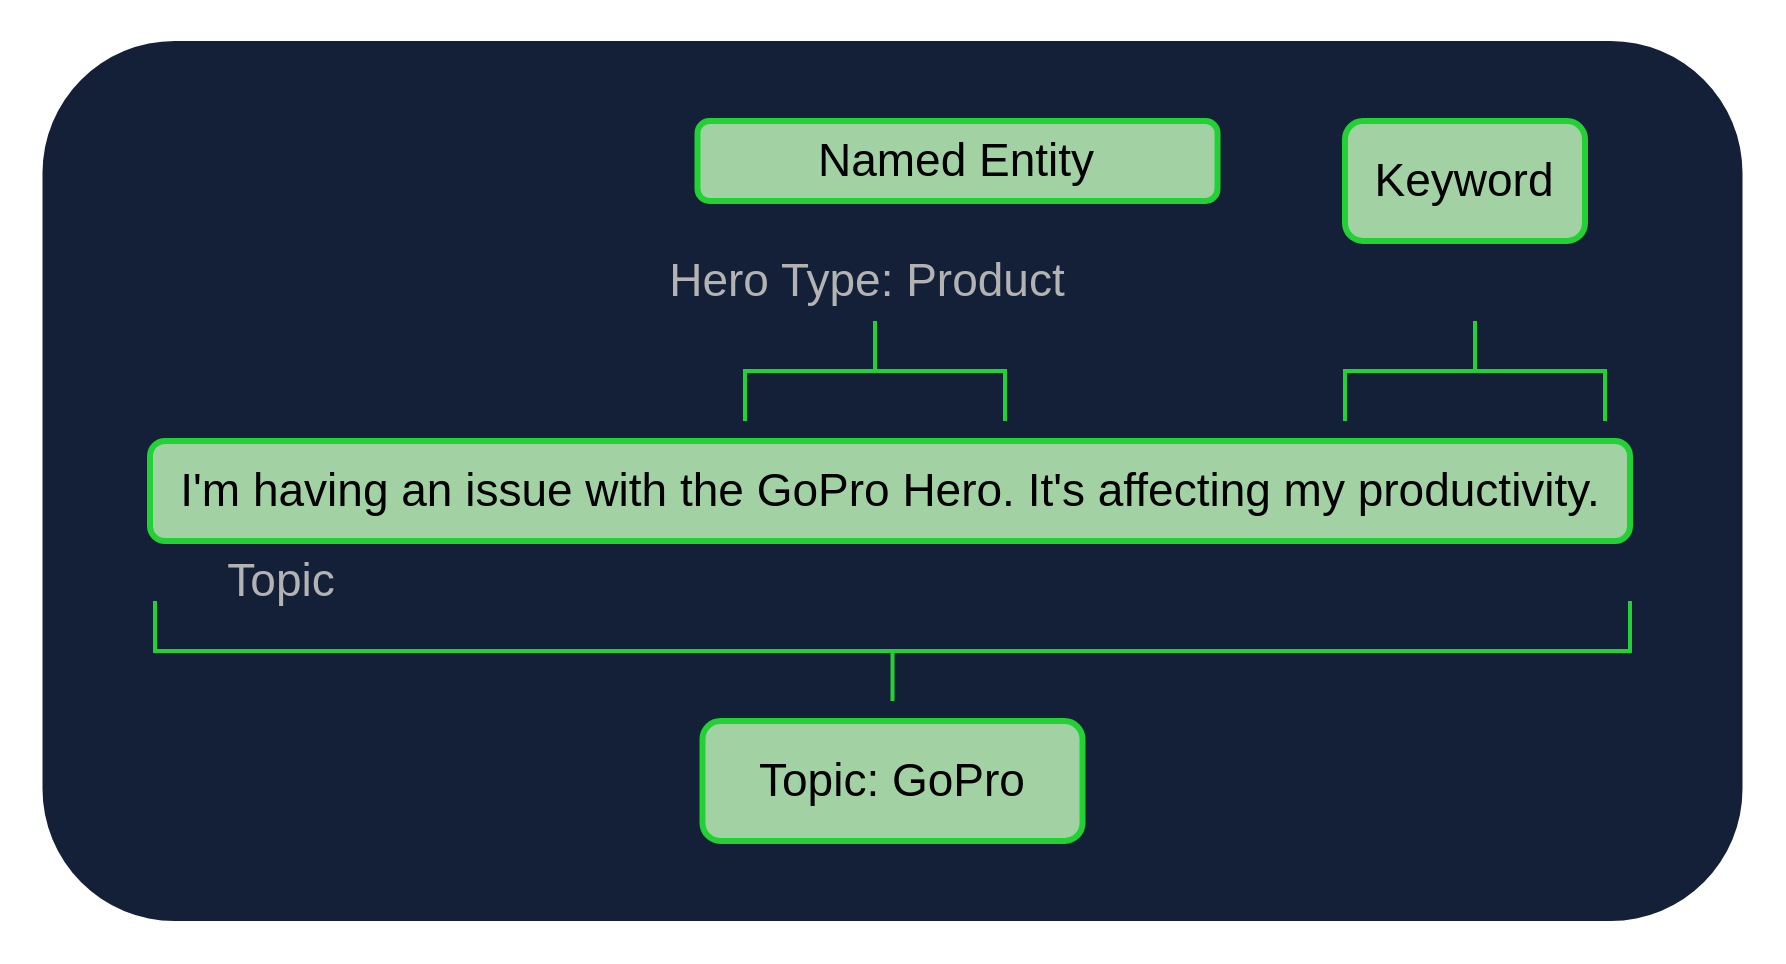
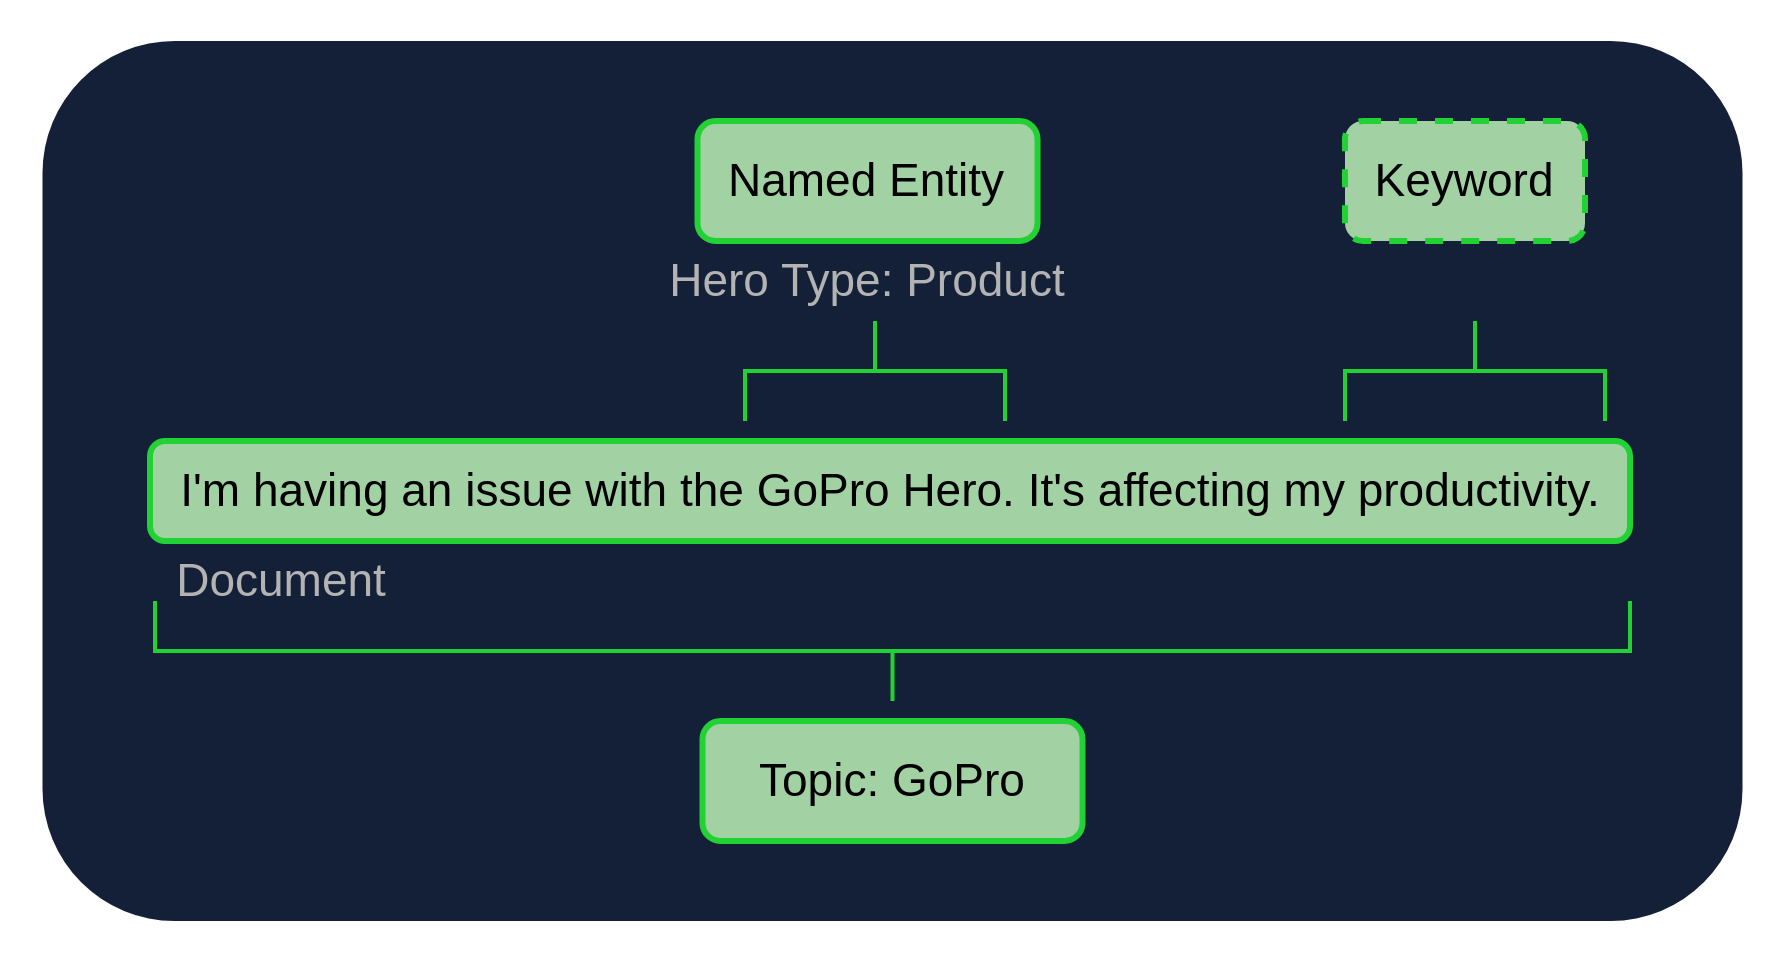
(958, 161) -> (868, 181)
(1465, 181) -> (1465, 181)
(282, 581) -> (282, 581)
